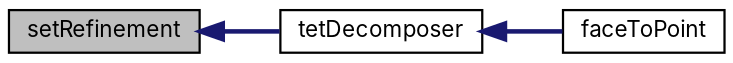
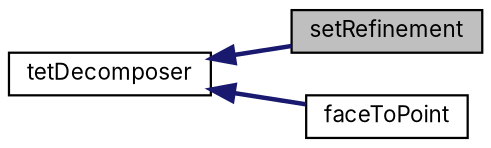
(251, 31) -> (263, 50)
